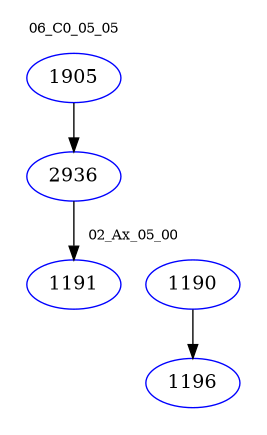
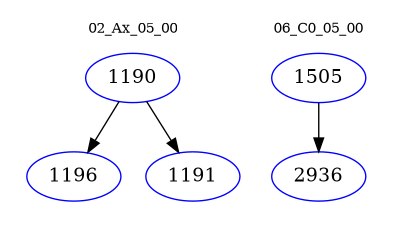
(74, 29) -> (319, 29)
(74, 78) -> (319, 78)
(74, 231) -> (159, 121)
